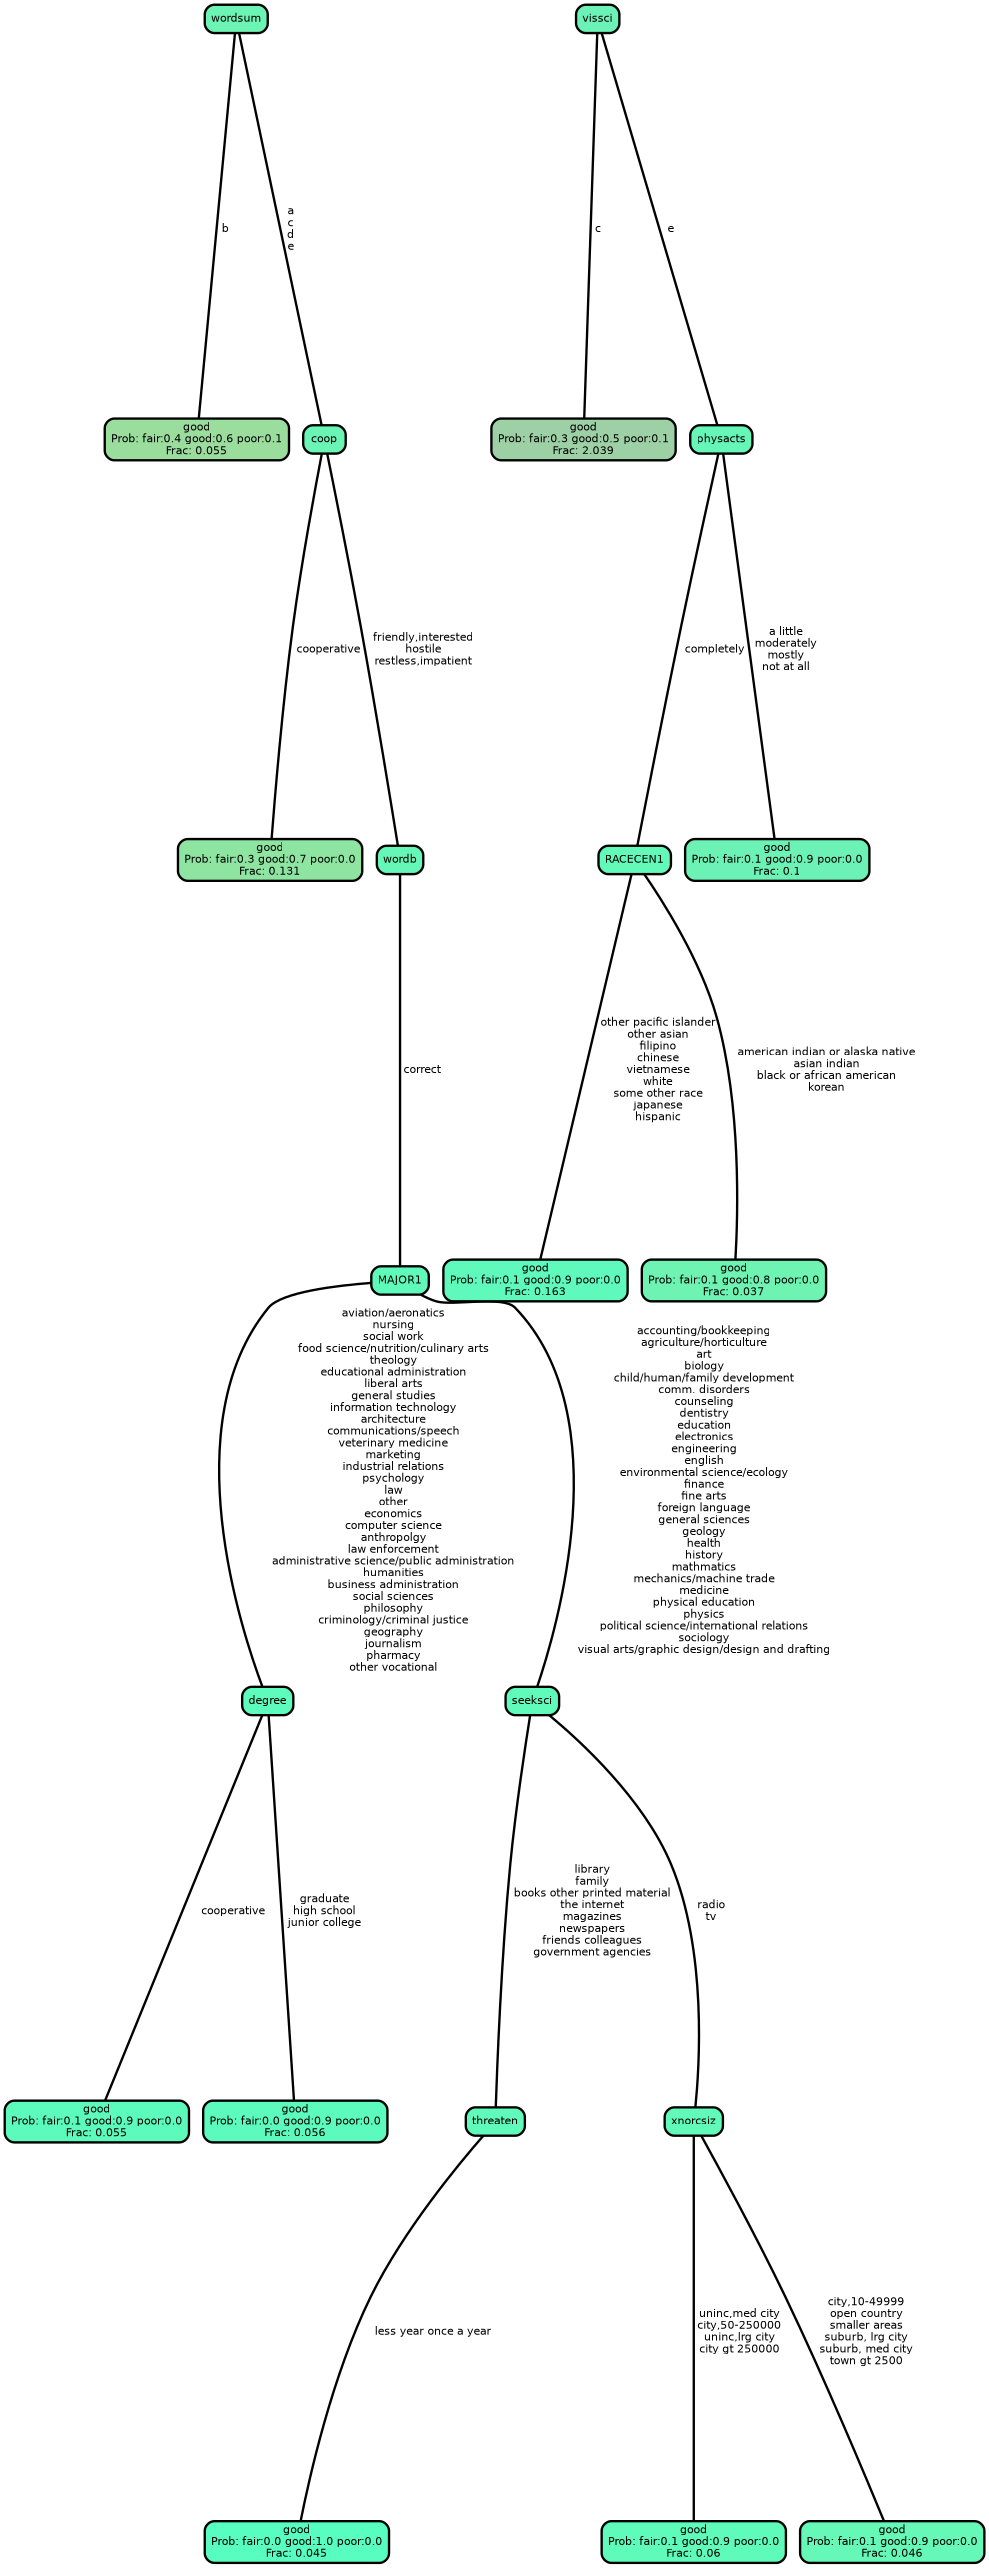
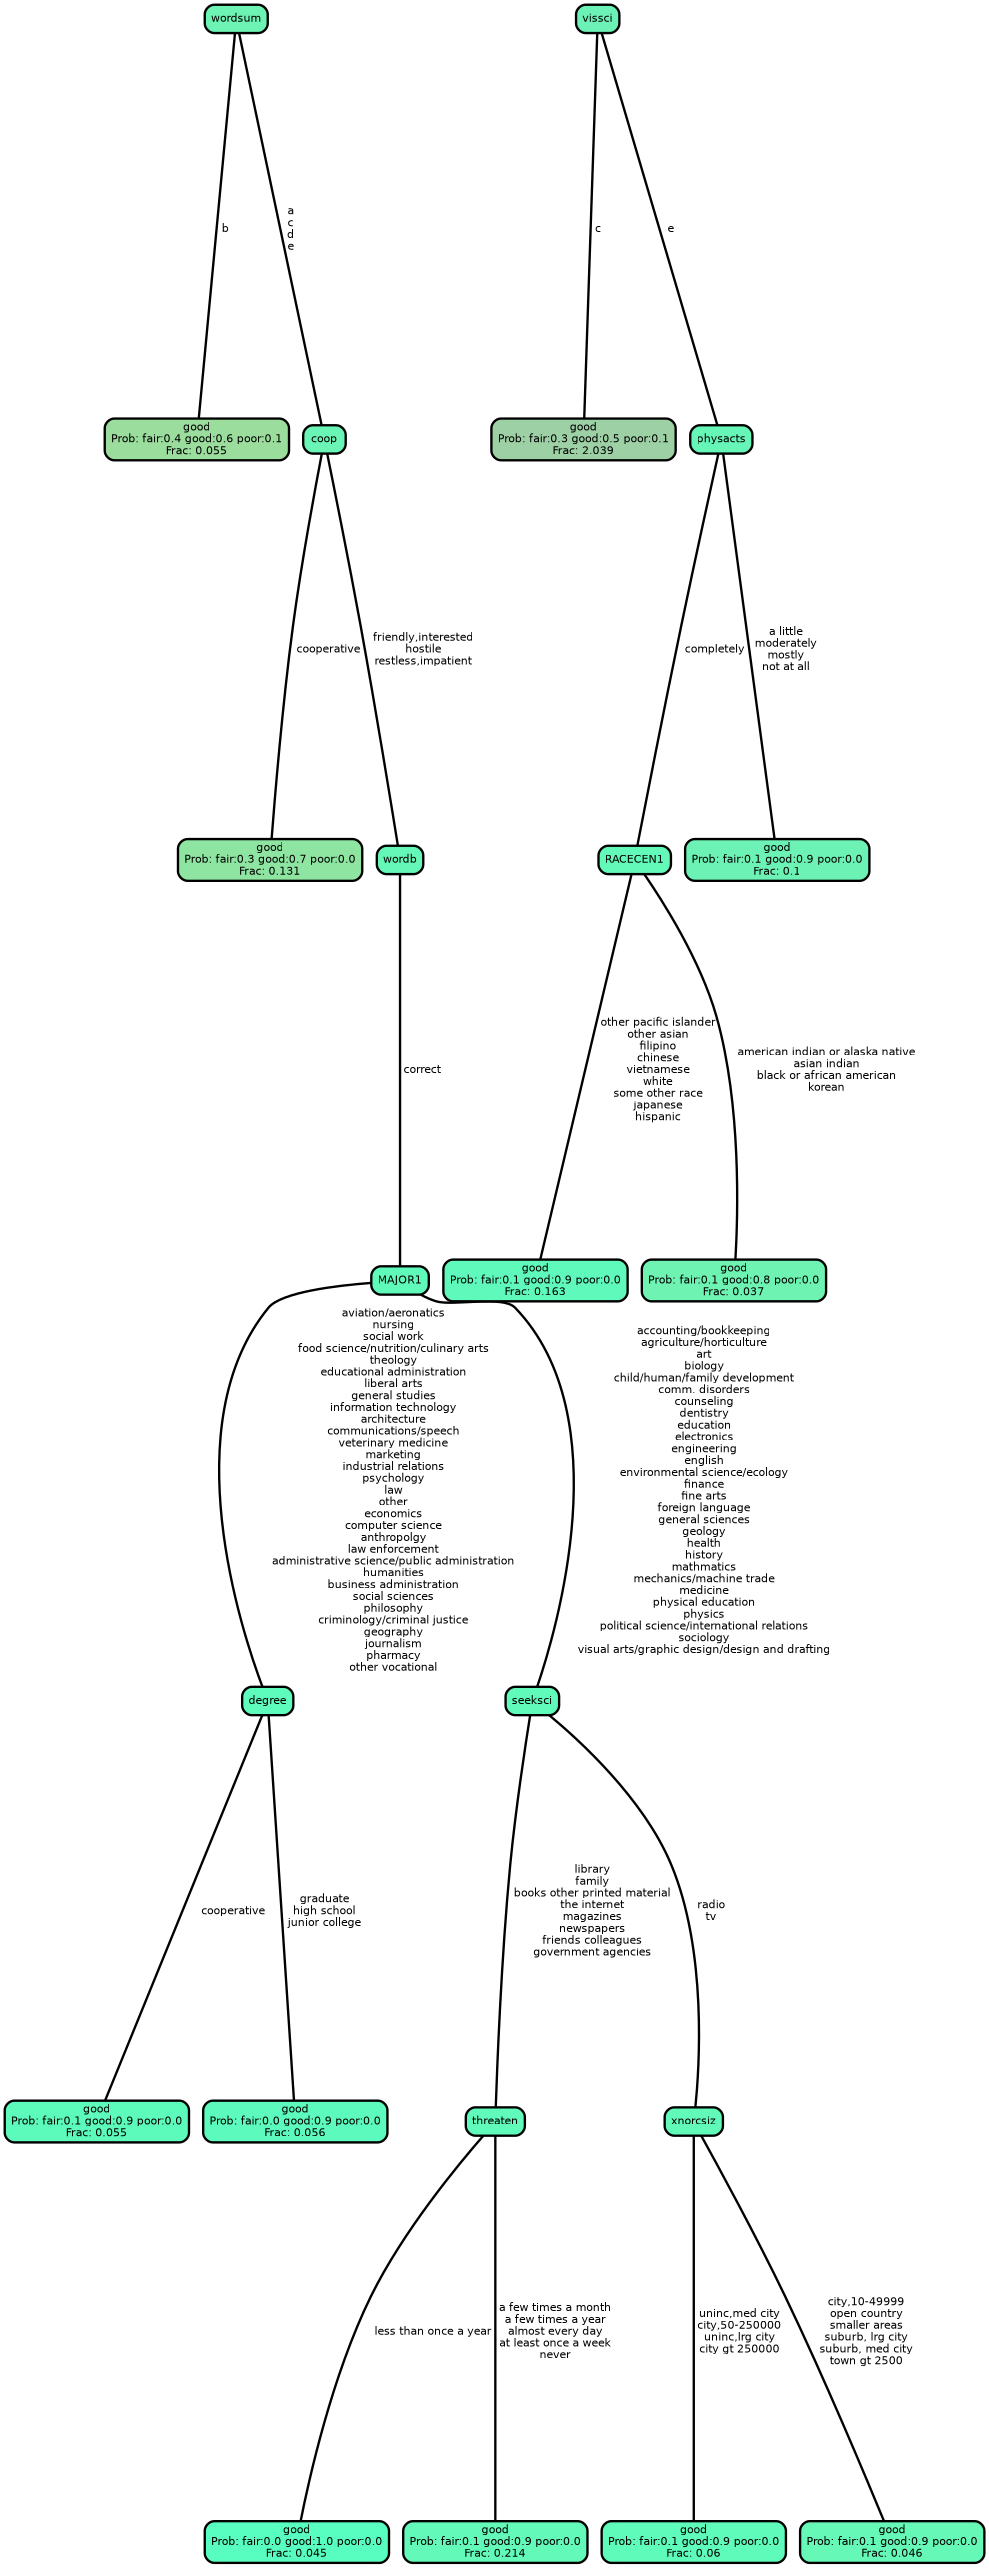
(432, 2332) -> (432, 2332)
none -> (495, 2542)
